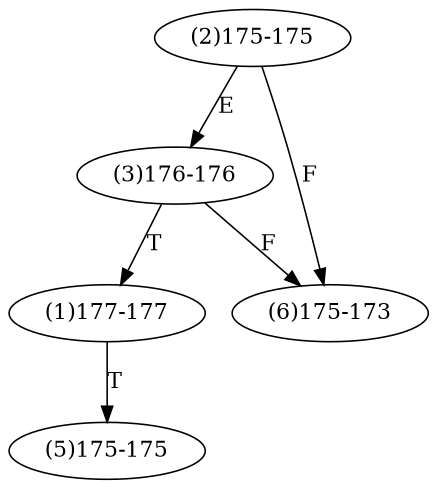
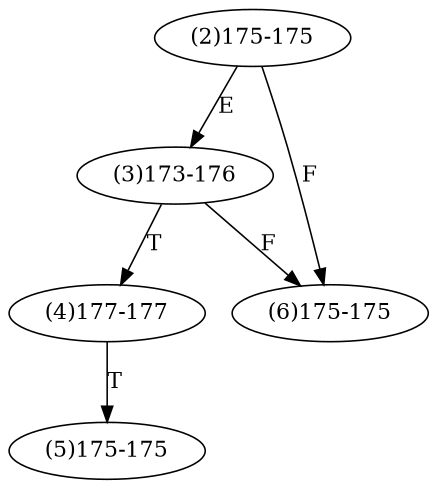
(175, 176) -> (175, 176)
(107, 313) -> (107, 313)
(330, 313) -> (330, 313)
